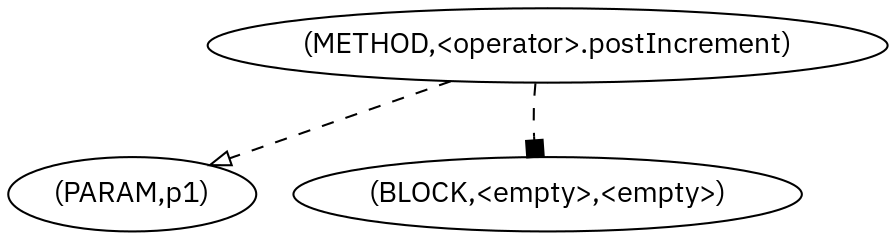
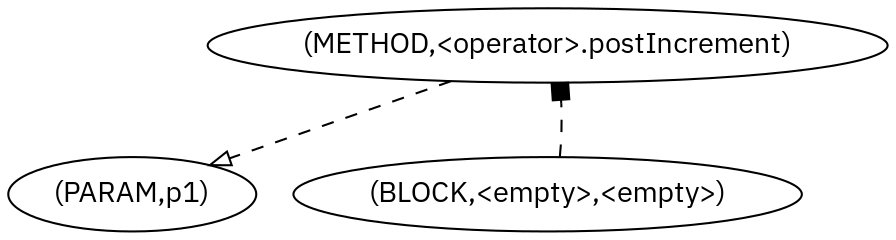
(534, 110) -> (561, 130)
